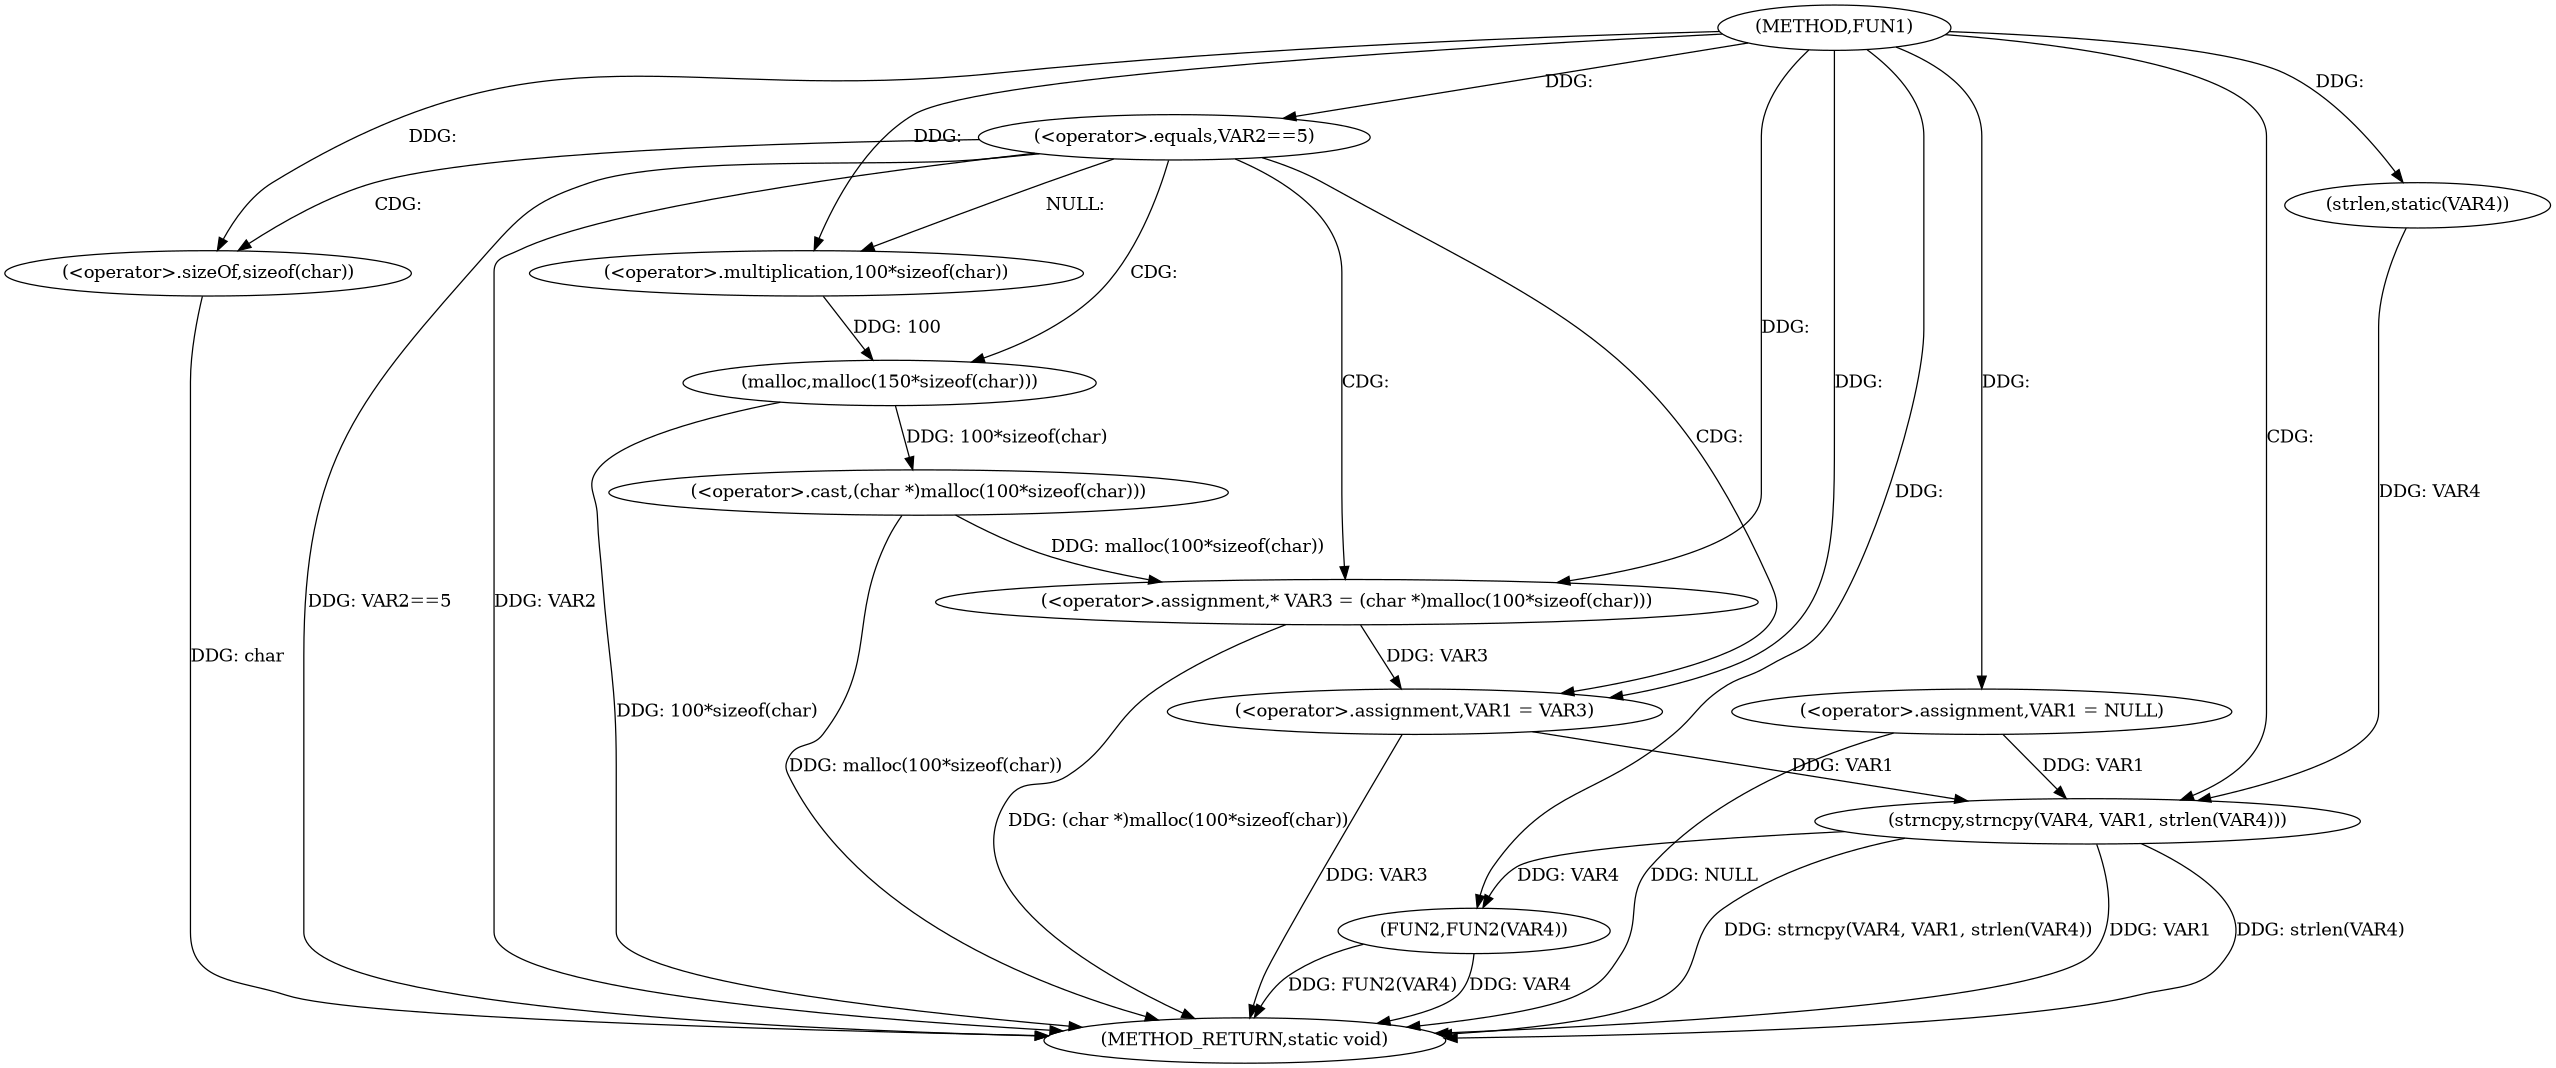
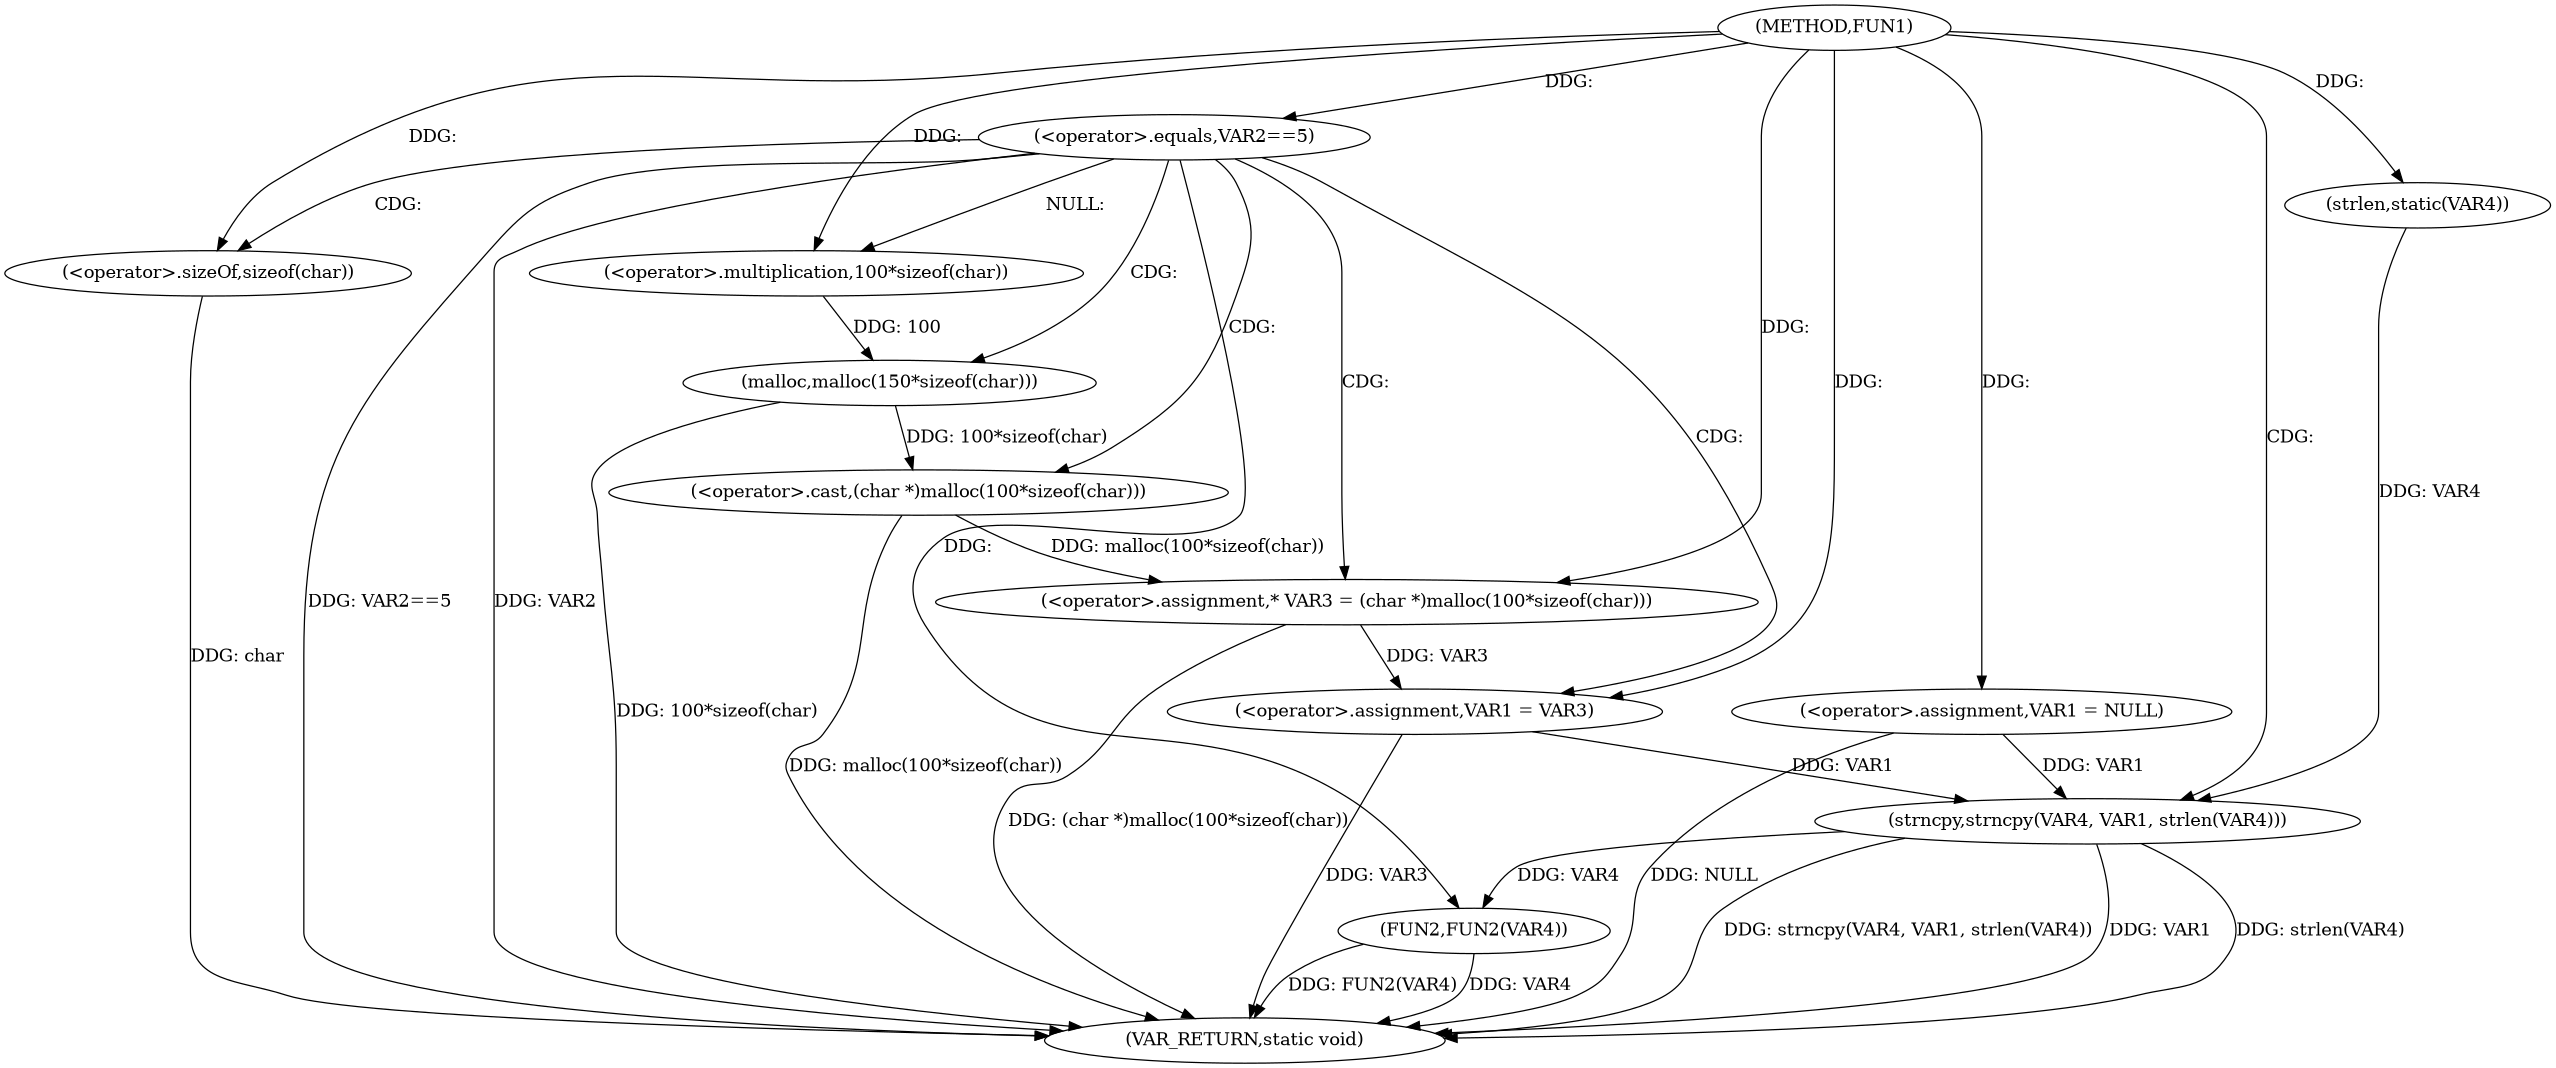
none -> (1213, 352)
(1865, 552) -> (925, 556)
(1245, 1041) -> (1245, 1041)
